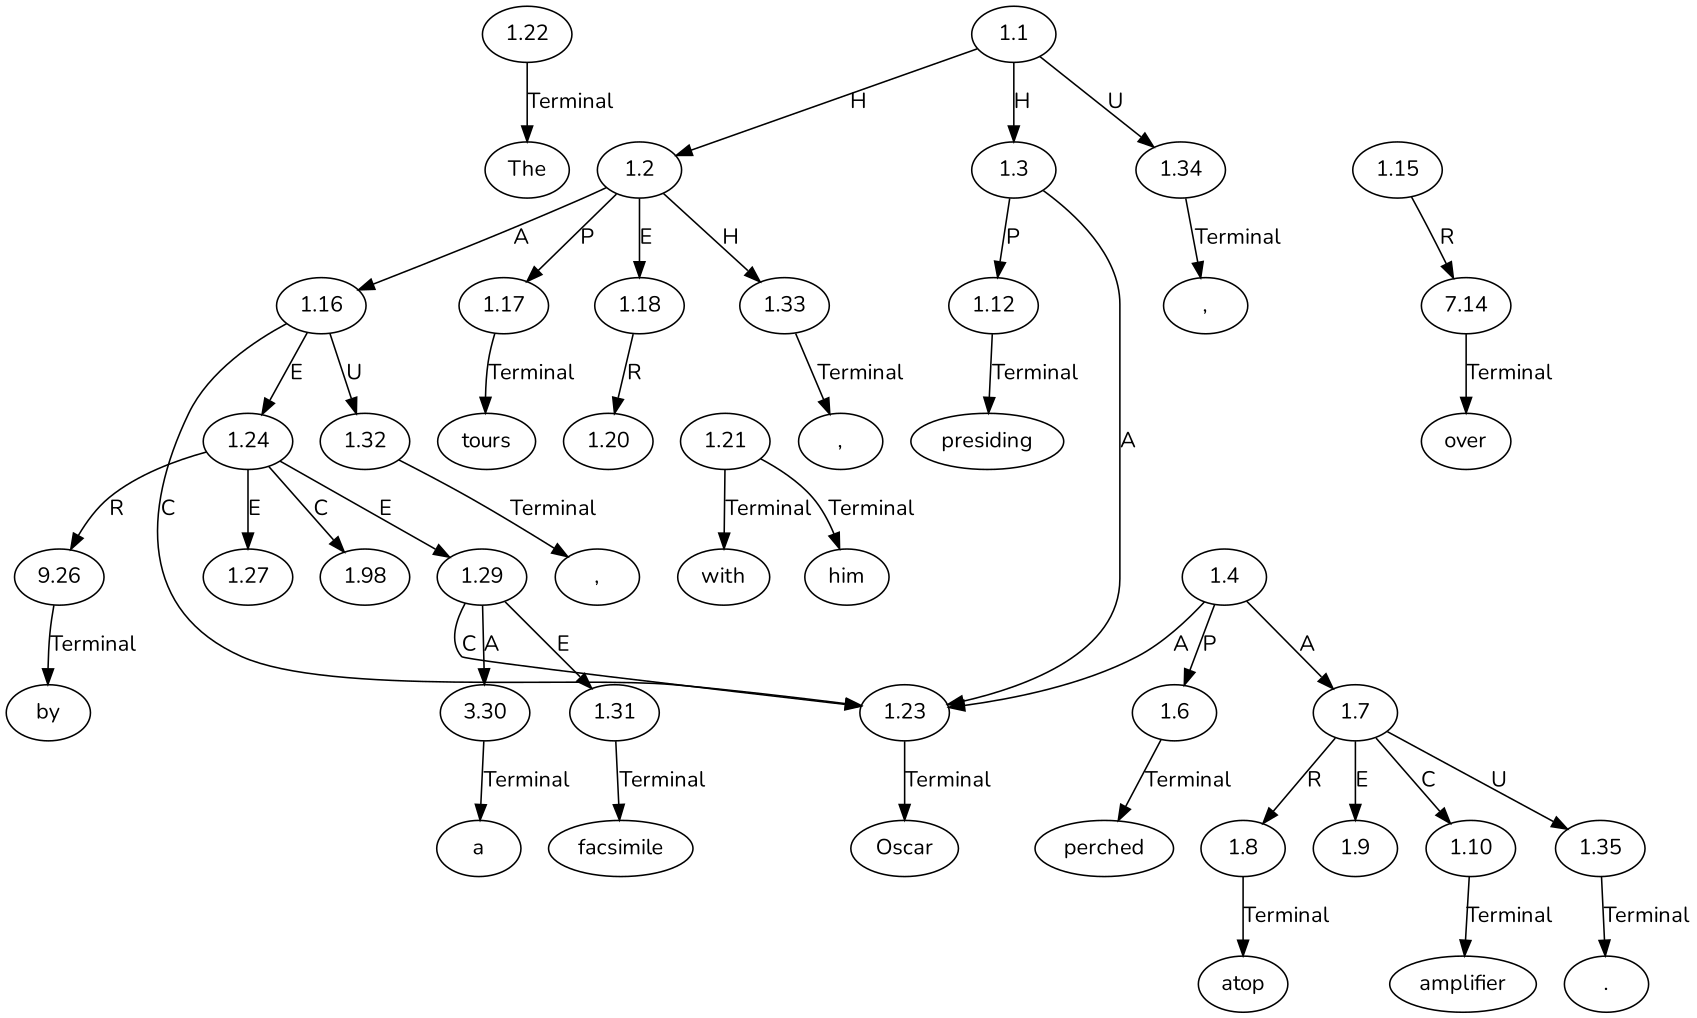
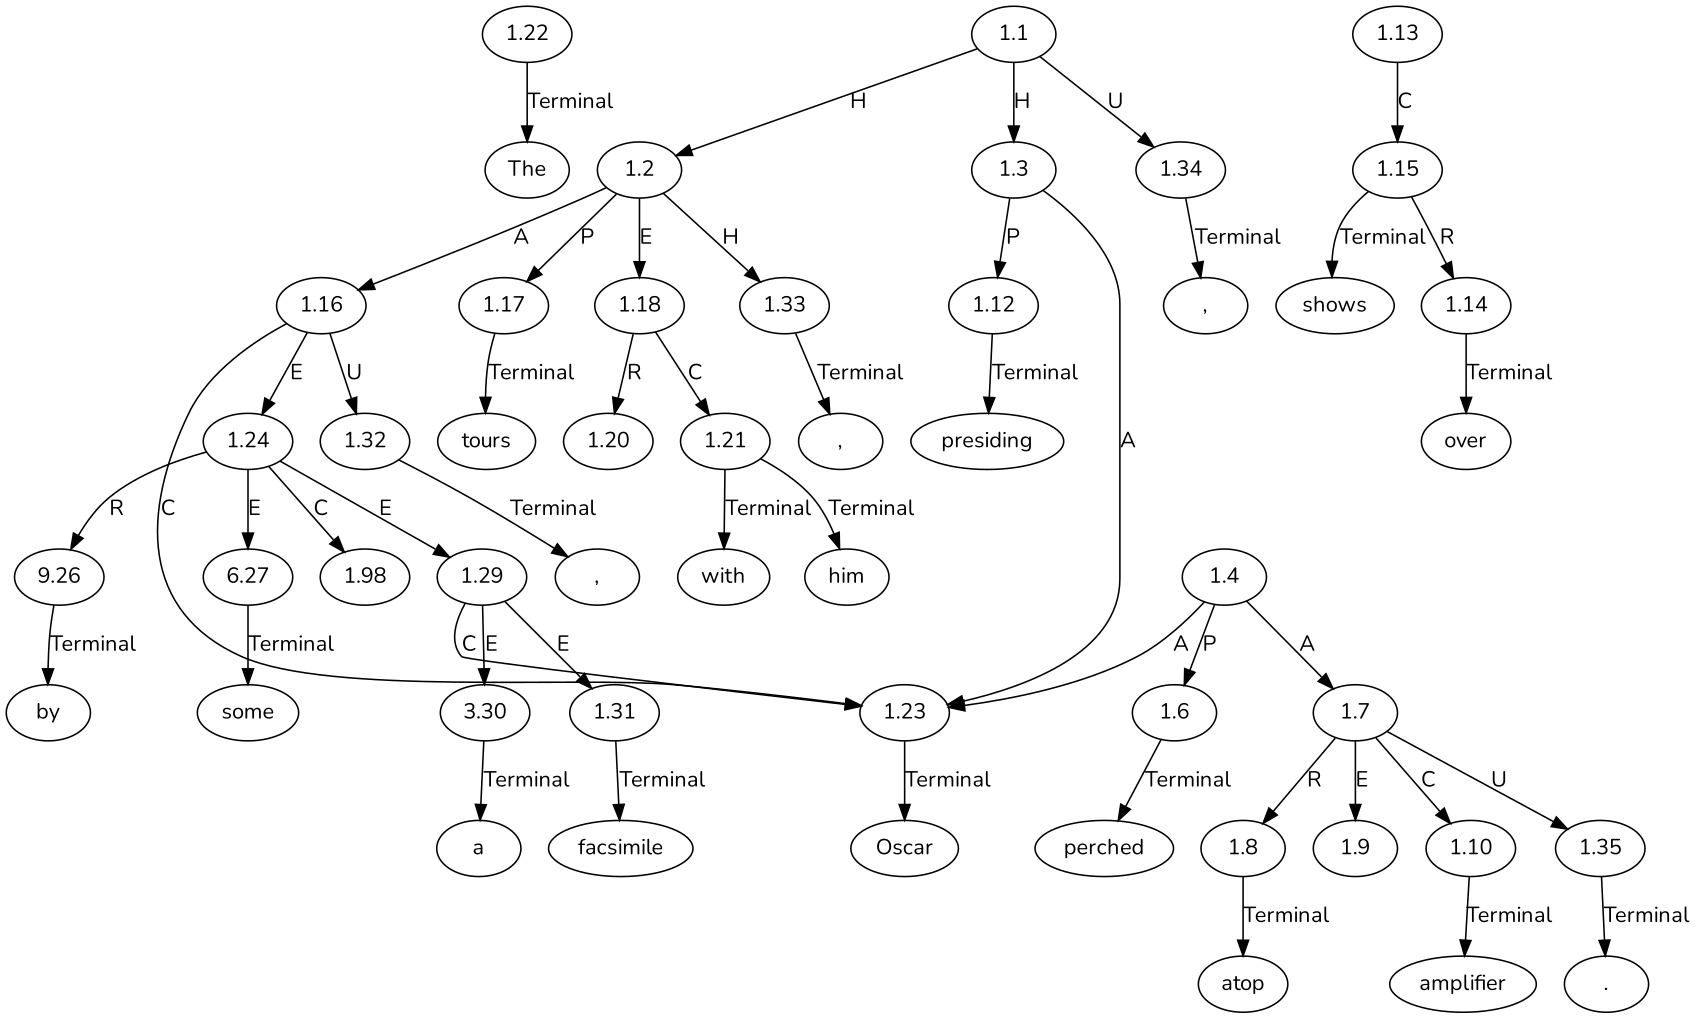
none -> (1398, 34)
none -> (1335, 306)
(1466, 306) -> (1466, 306)
none -> (678, 367)
(248, 577) -> (248, 577)
(492, 645) -> (492, 645)
none -> (248, 713)
